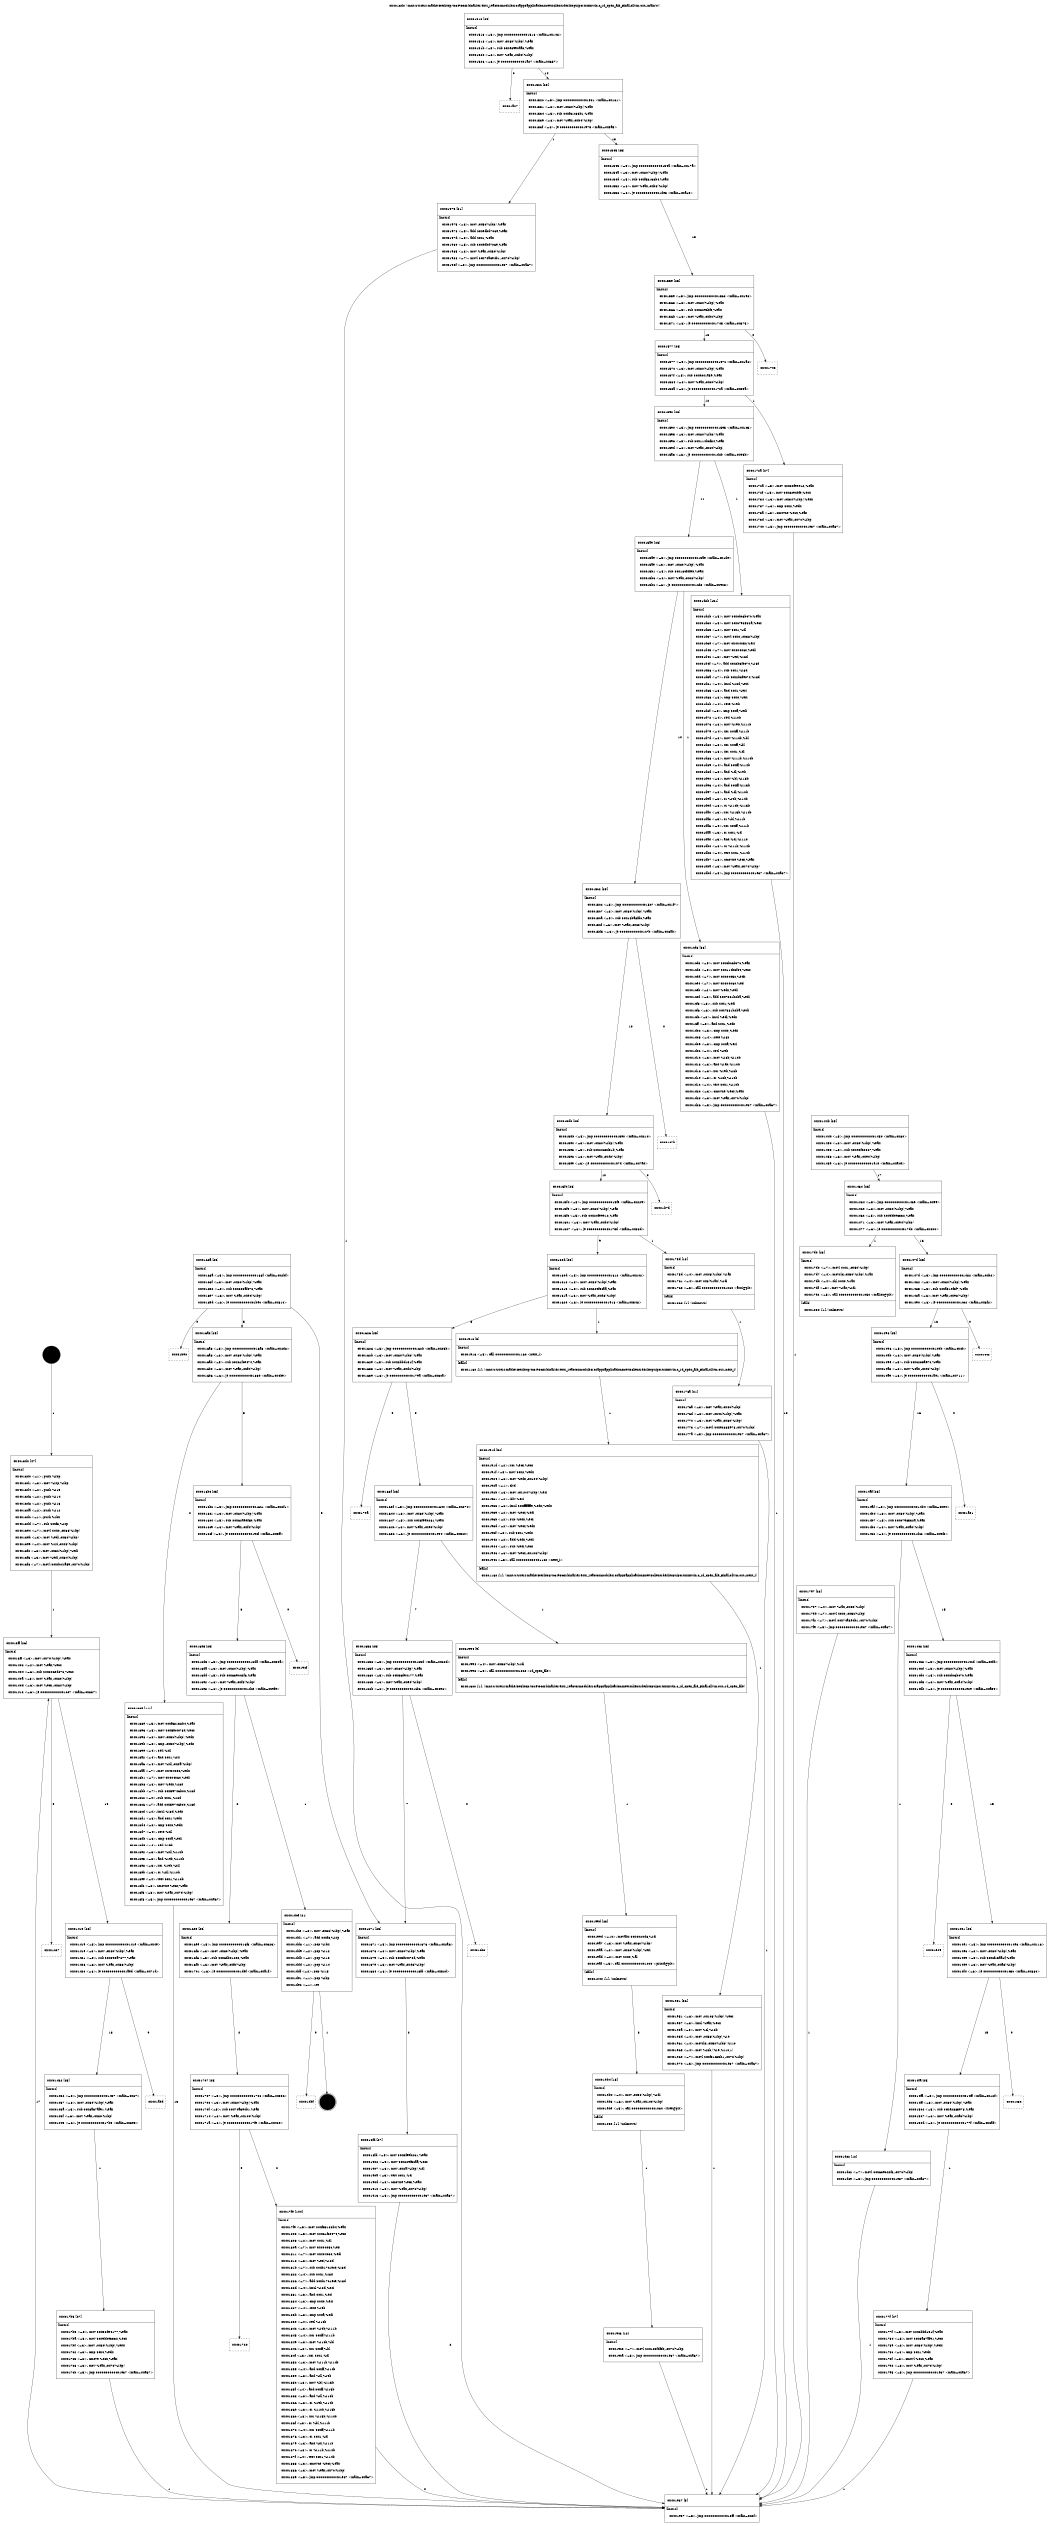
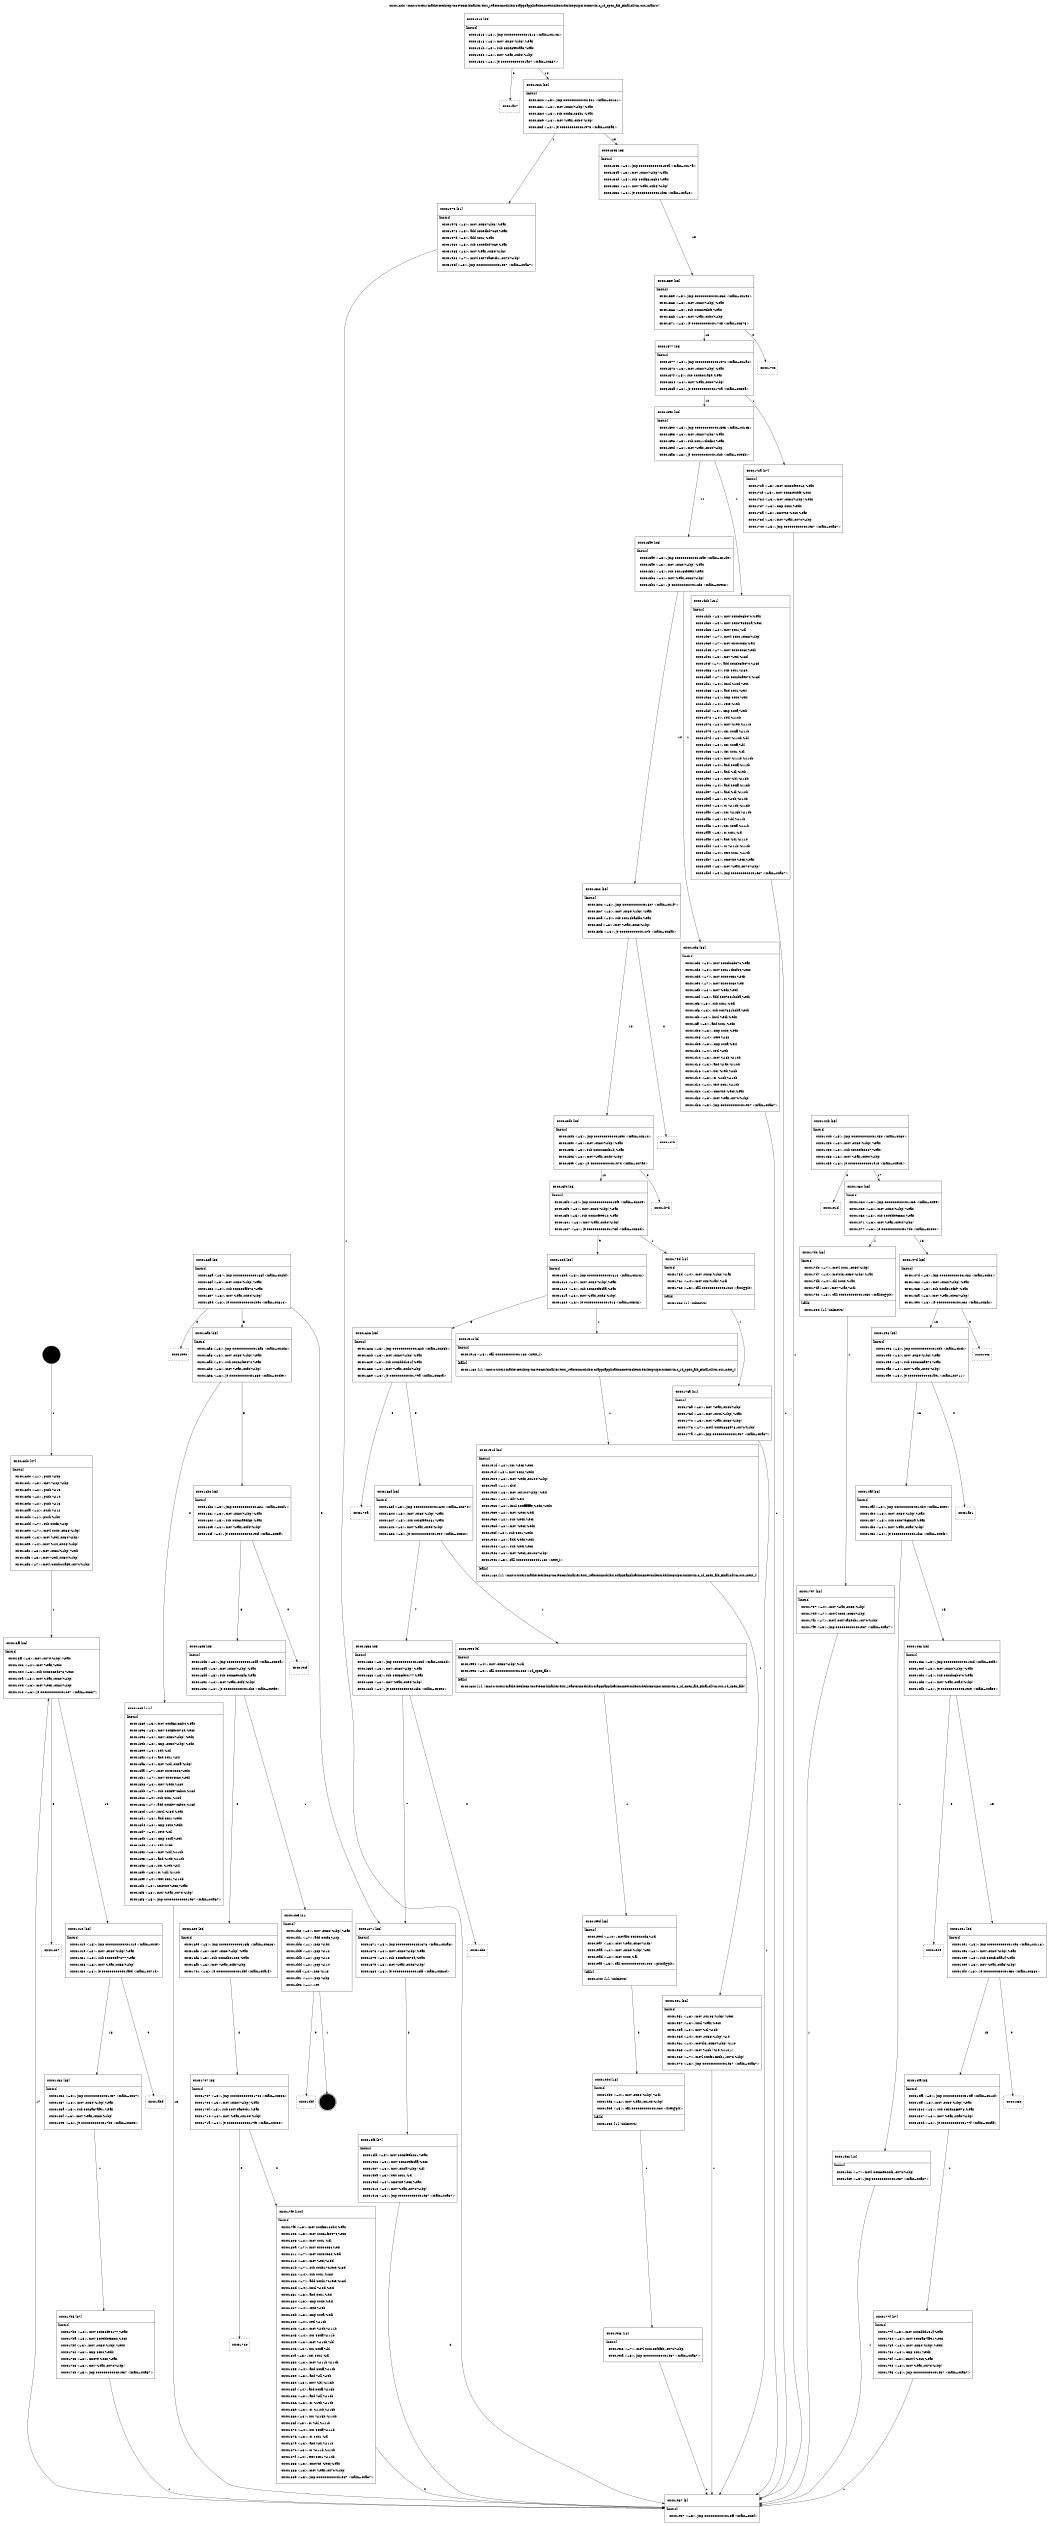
none -> (831, 1208)
(785, 1413) -> (785, 1413)
none -> (847, 1450)
